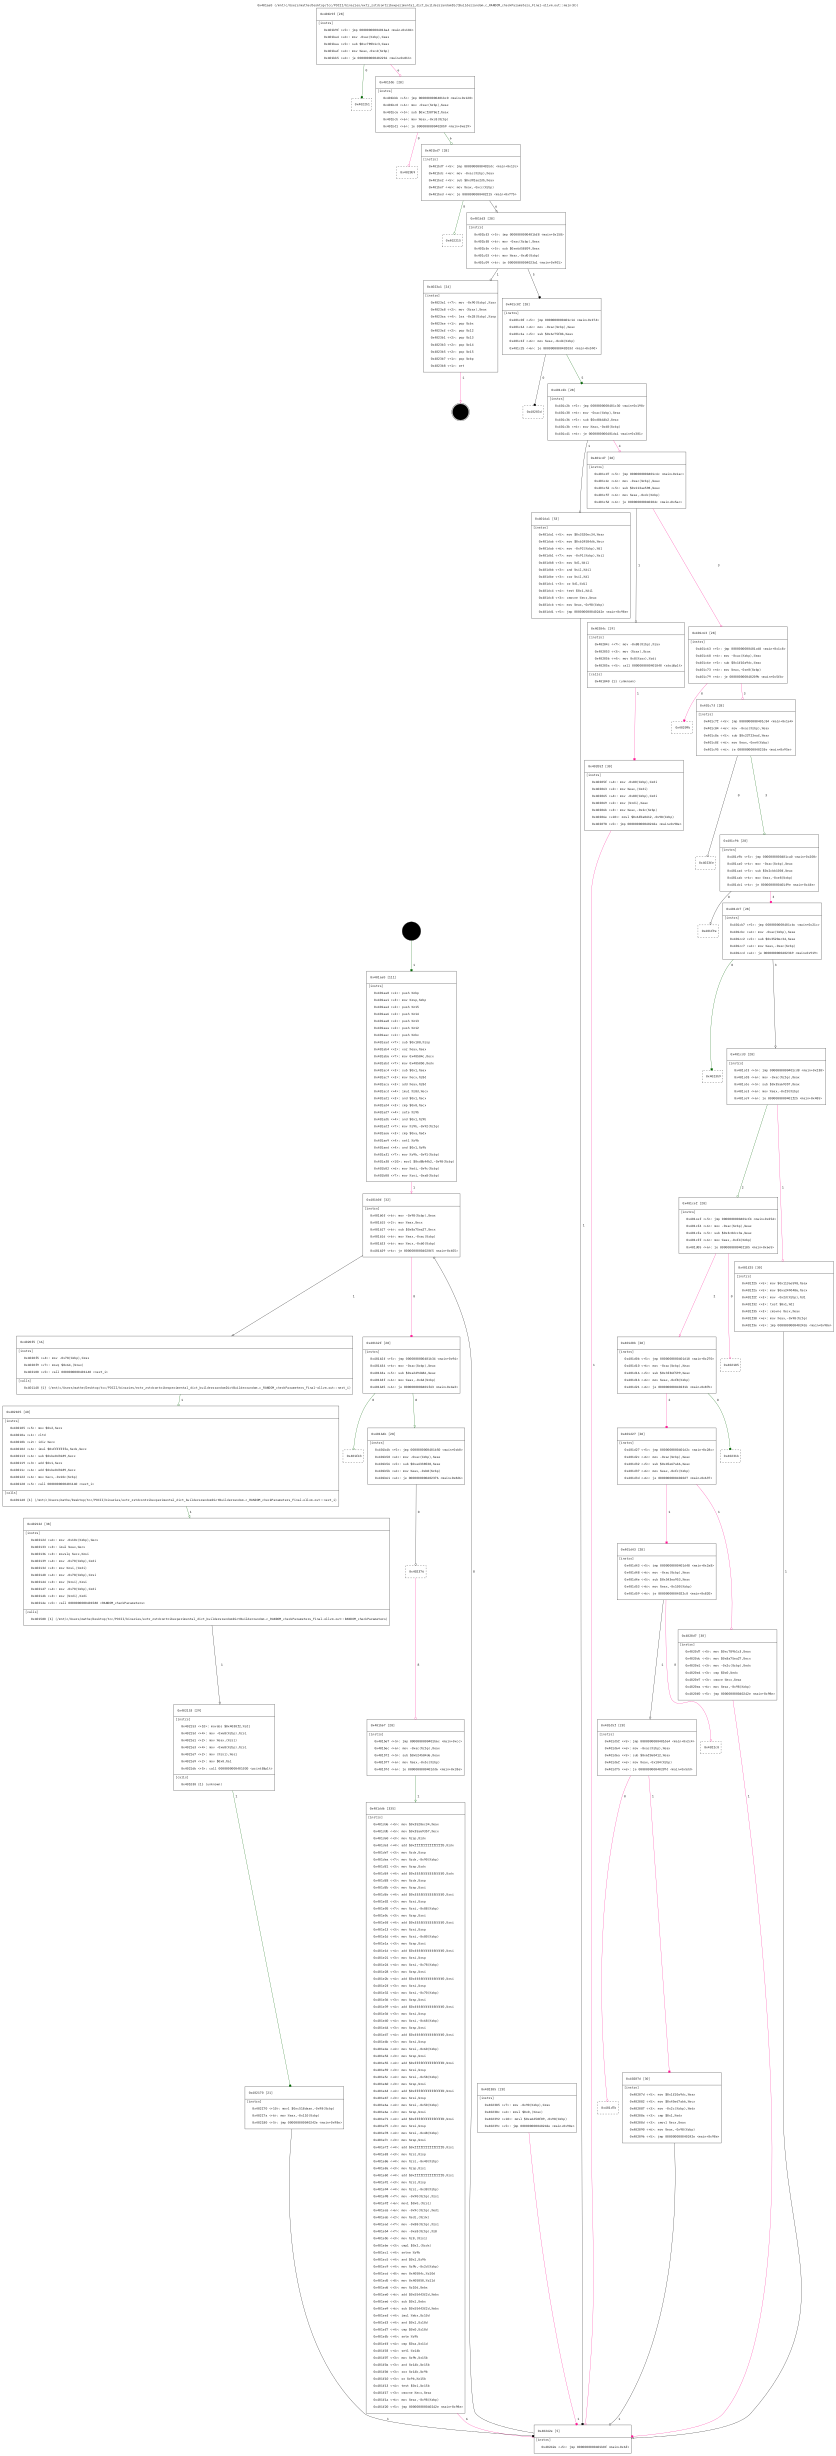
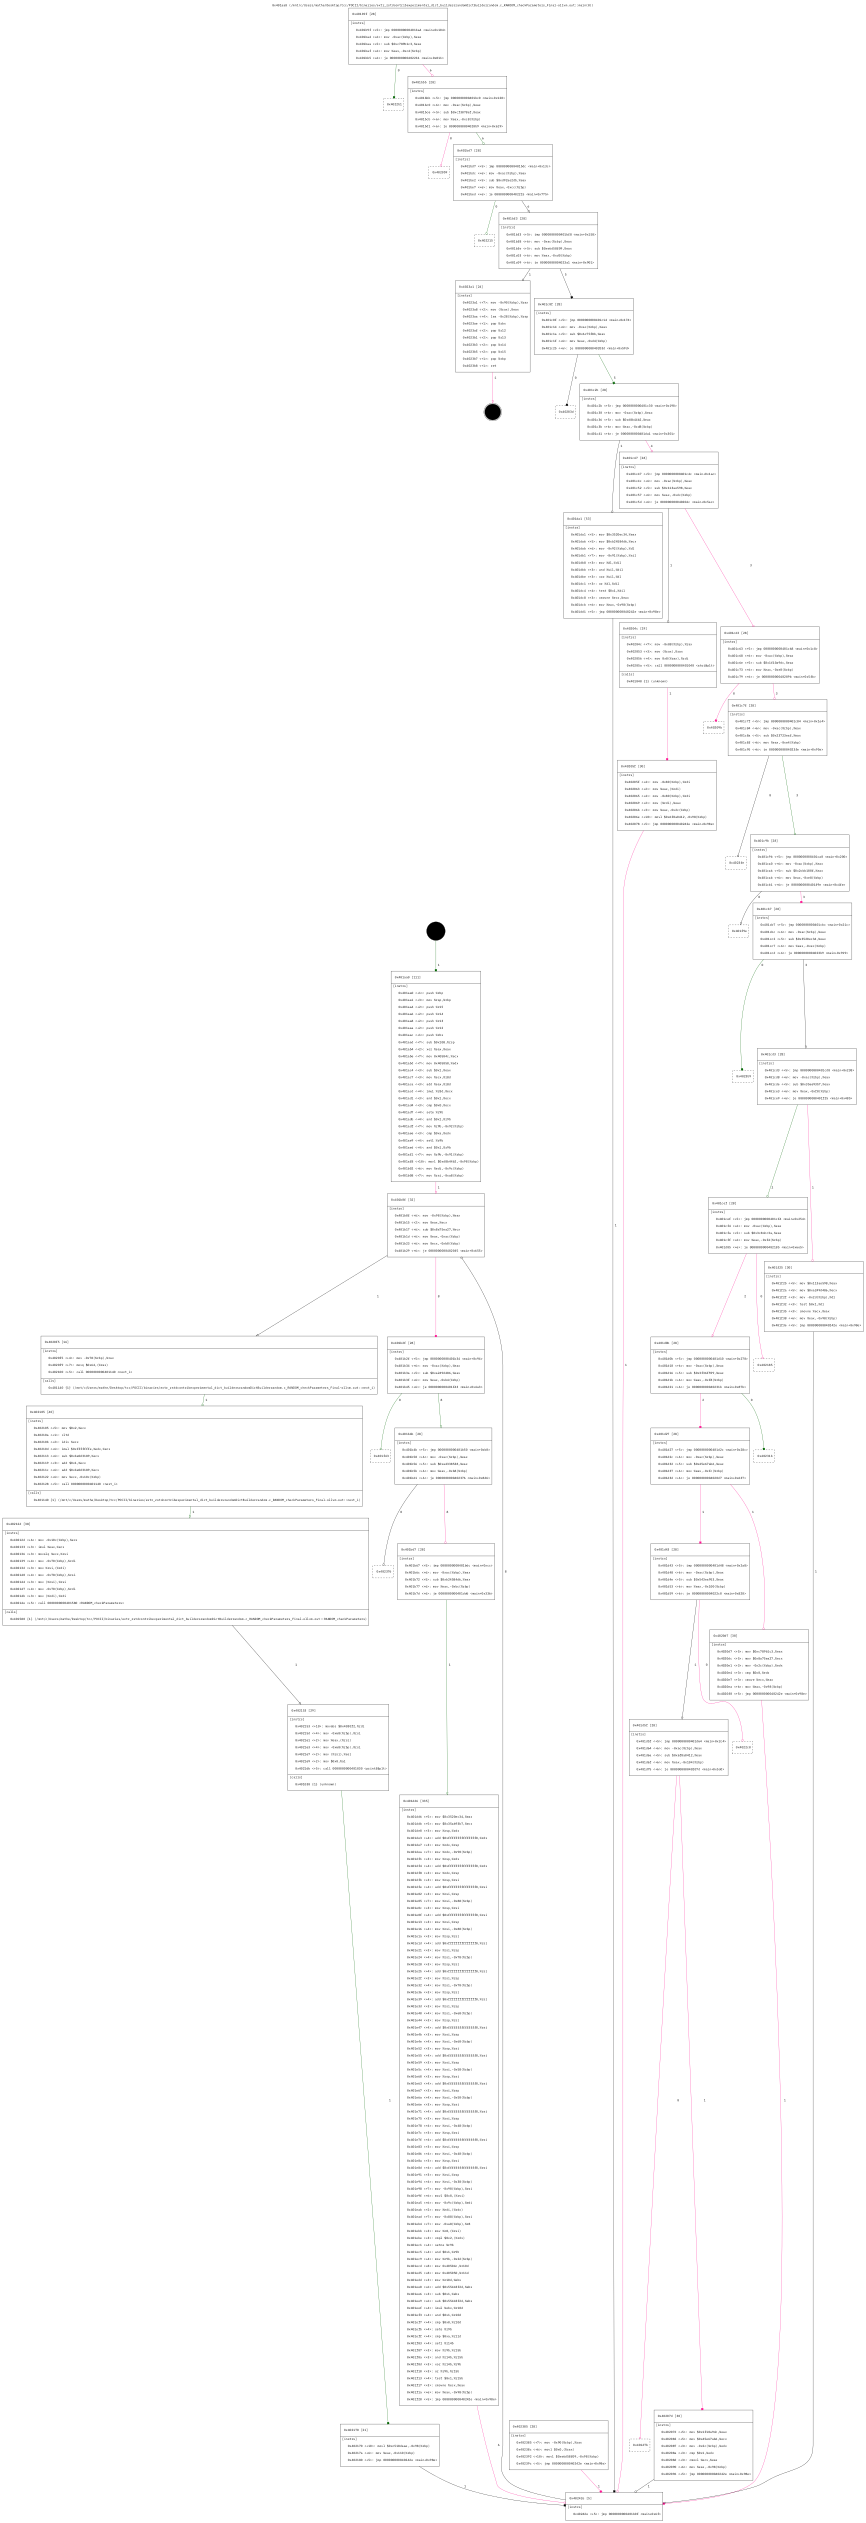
(416, 1648) -> (445, 1513)
